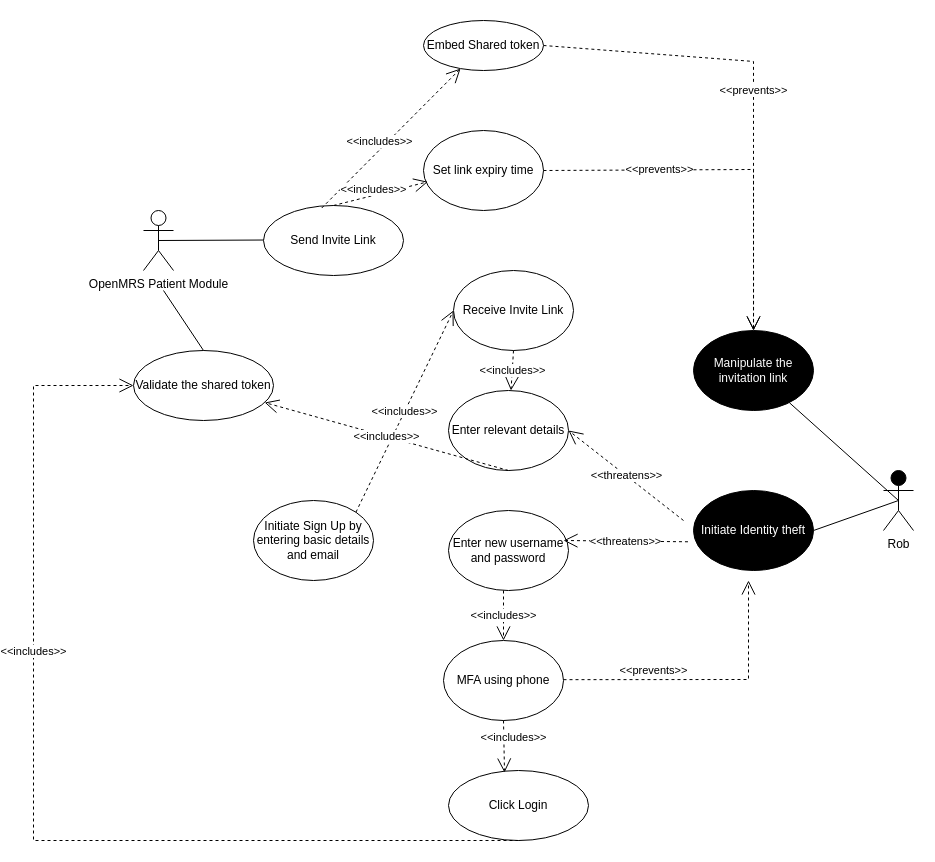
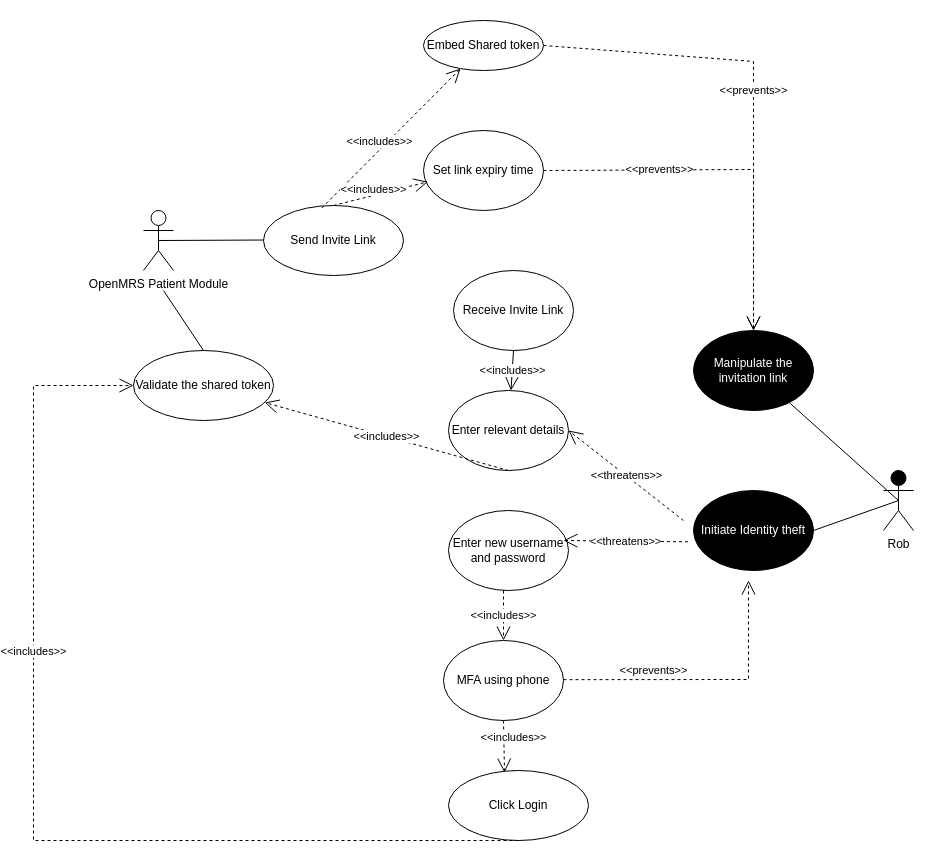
(513, 357) -> (513, 357)
(424, 372) -> none
(314, 541) -> none
